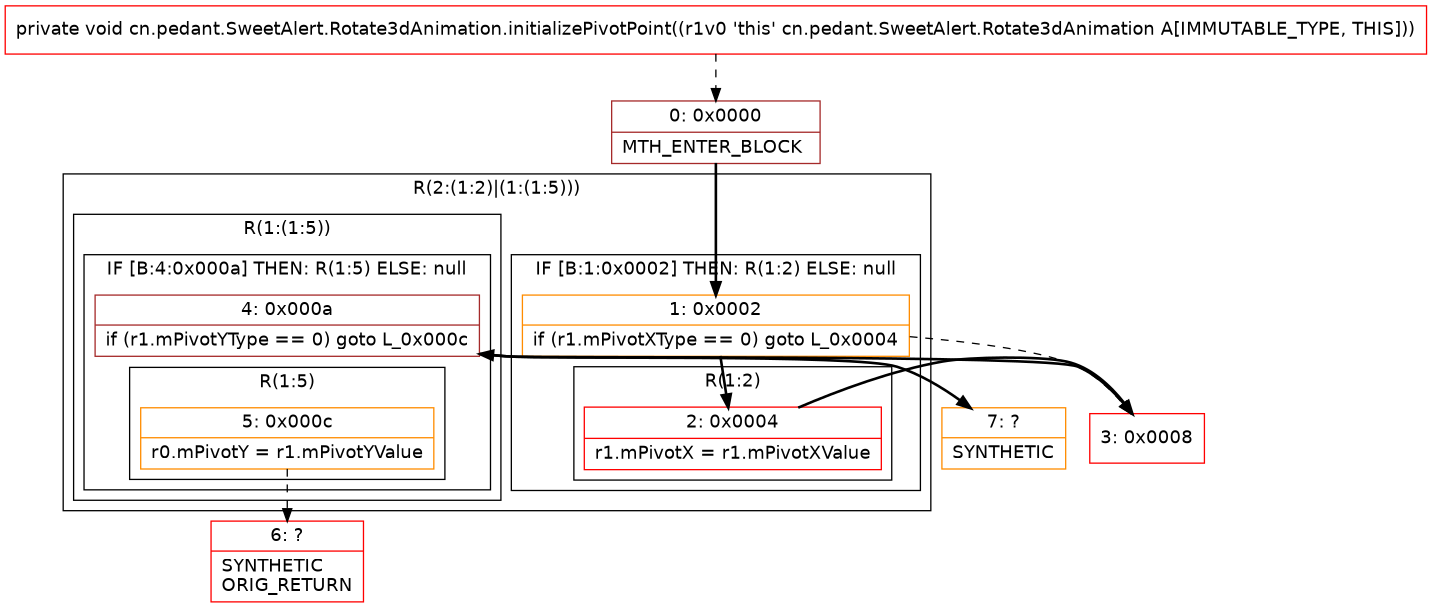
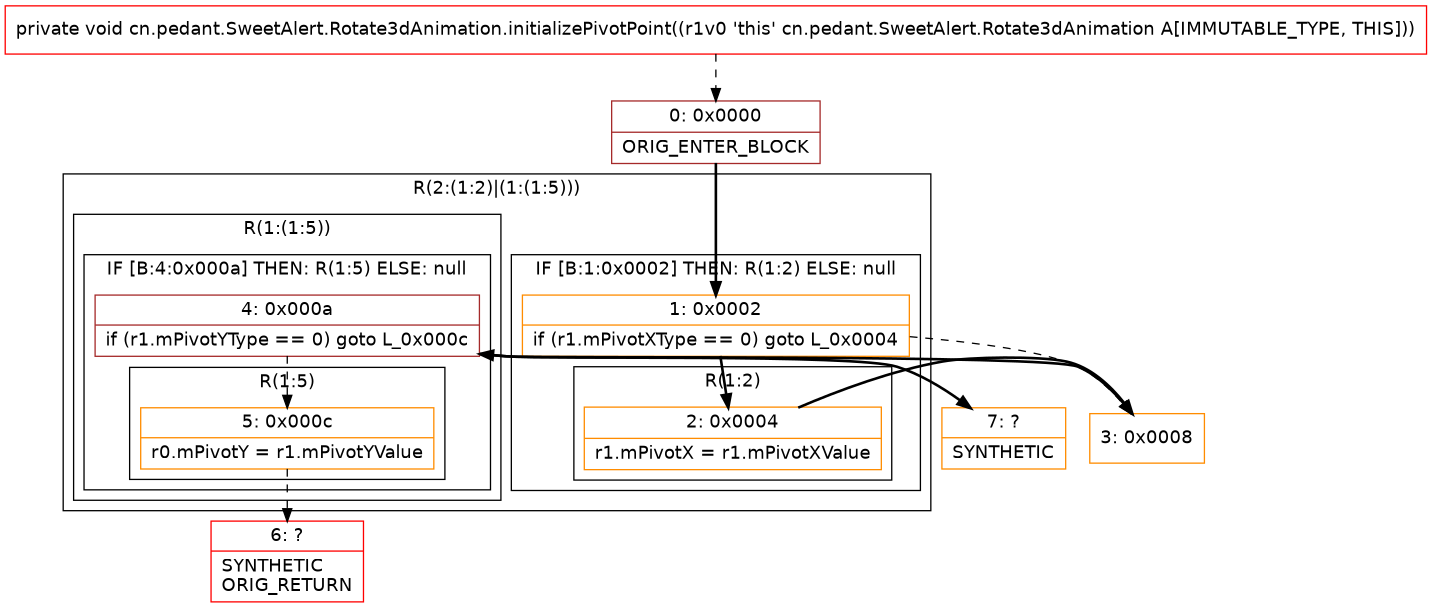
(713, 147) -> (716, 147)
none -> (287, 376)
(733, 438) -> (733, 438)
(1147, 438) -> (1147, 438)
